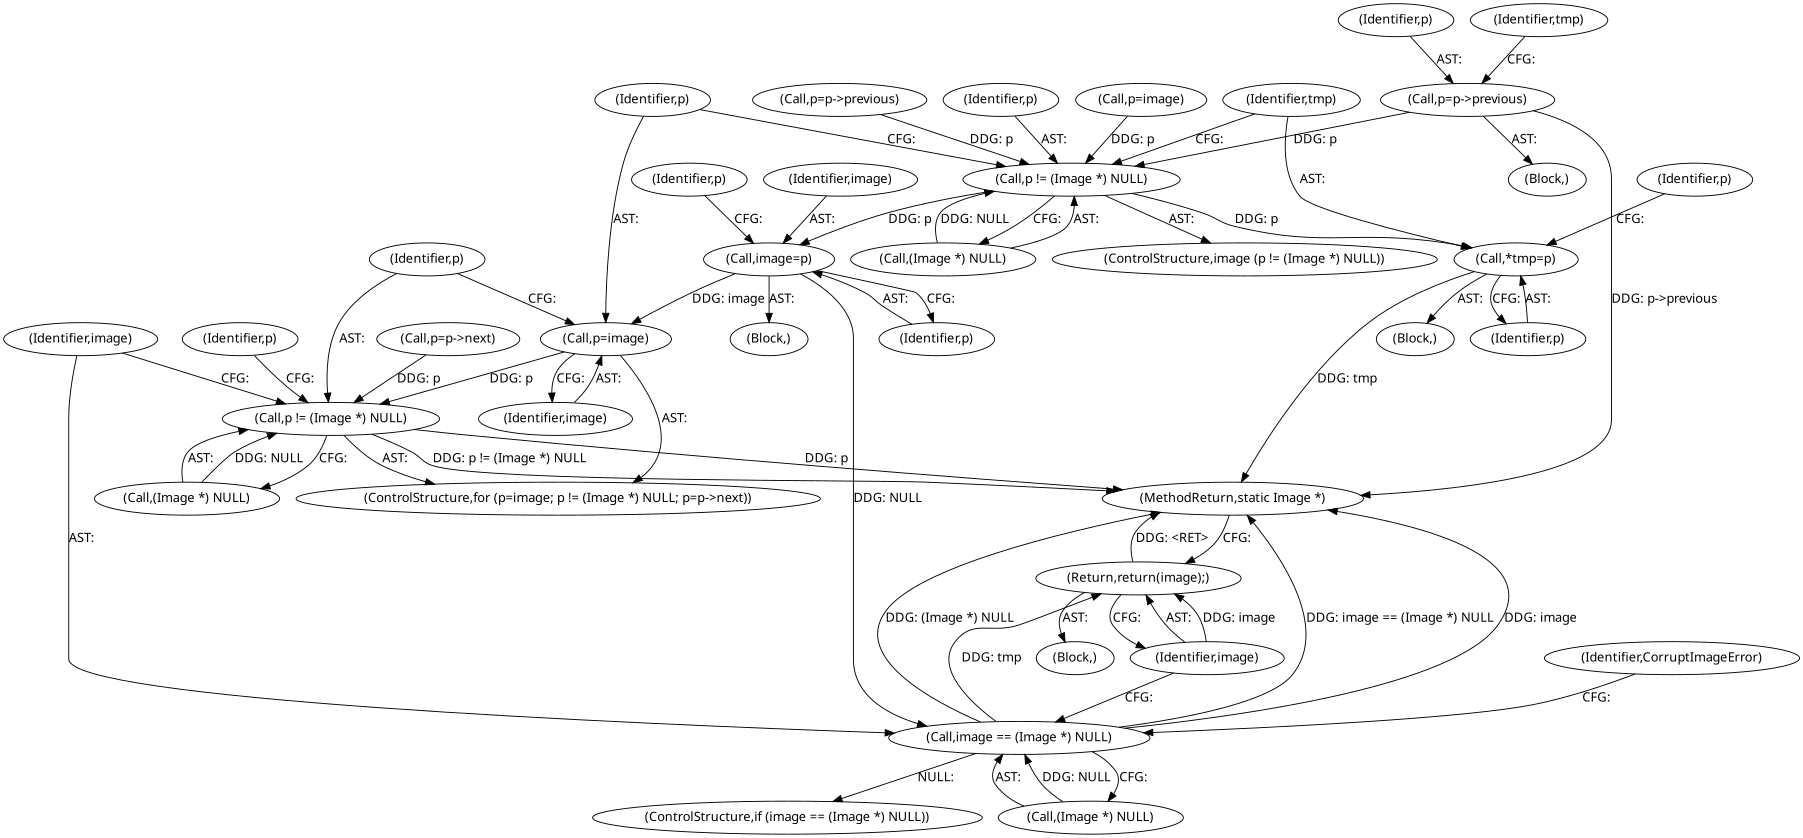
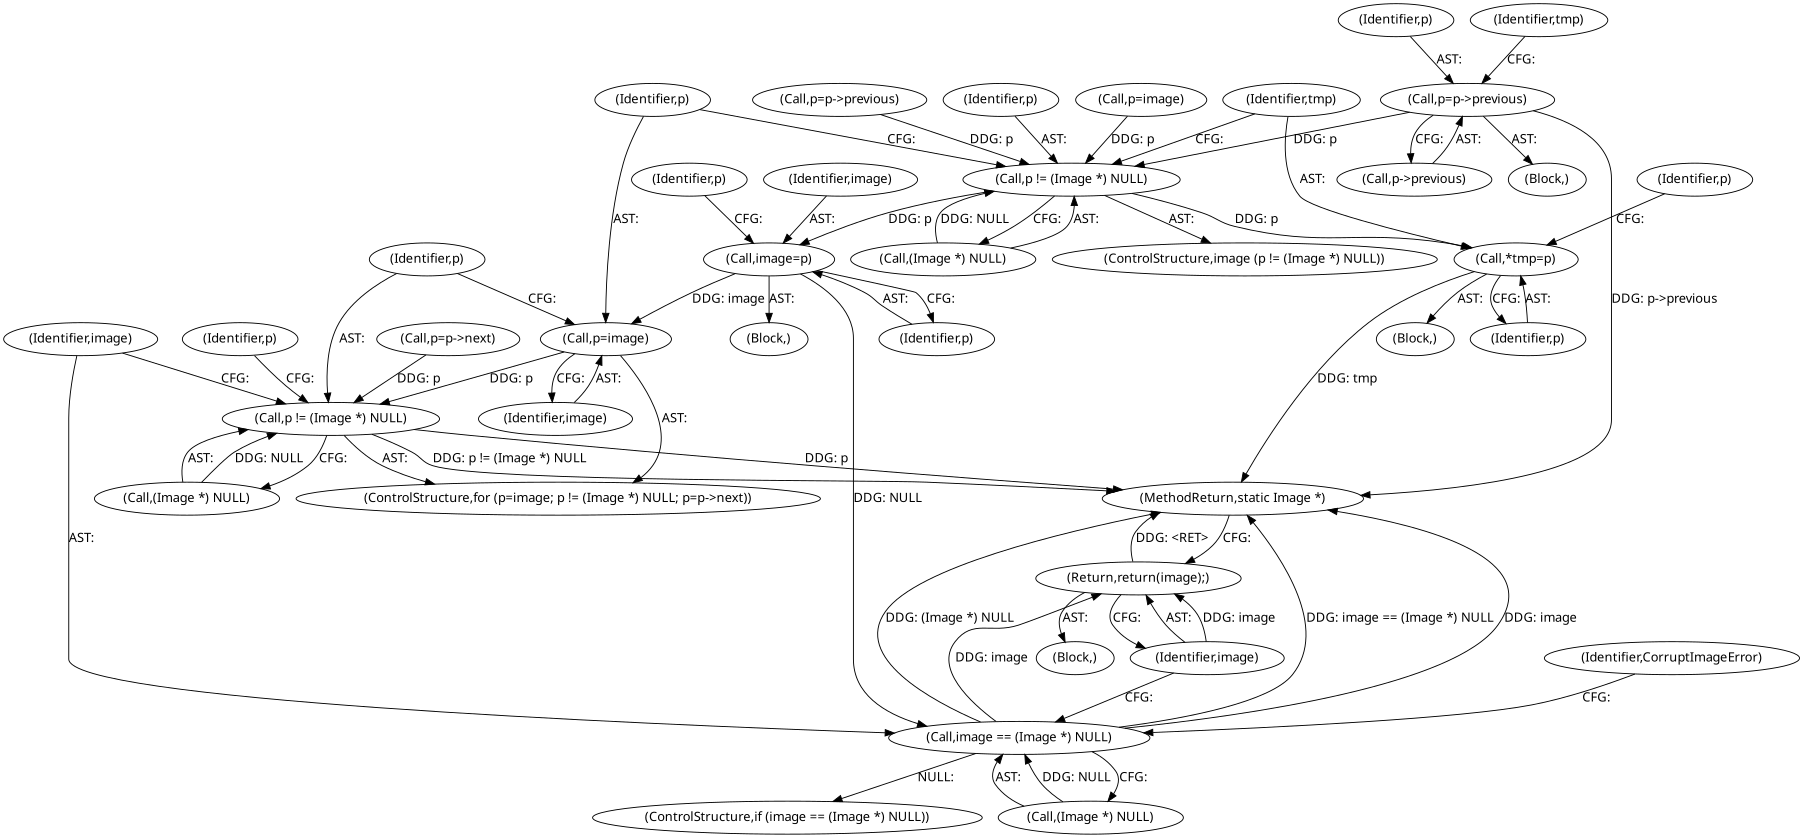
none -> (1414, 180)
(992, 658) -> (992, 658)
